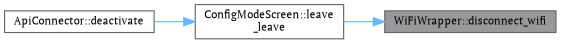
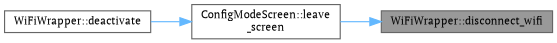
(79, 22) -> (78, 22)
(269, 22) -> (266, 22)
